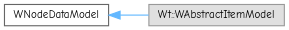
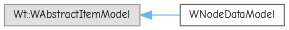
(134, 15) -> (166, 15)
